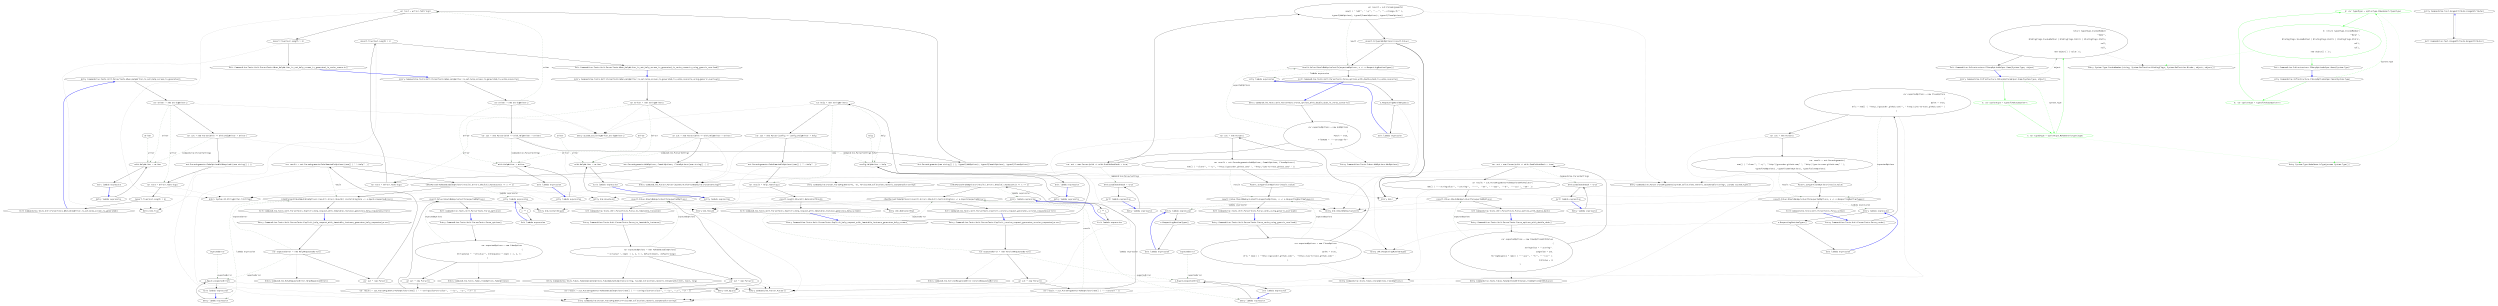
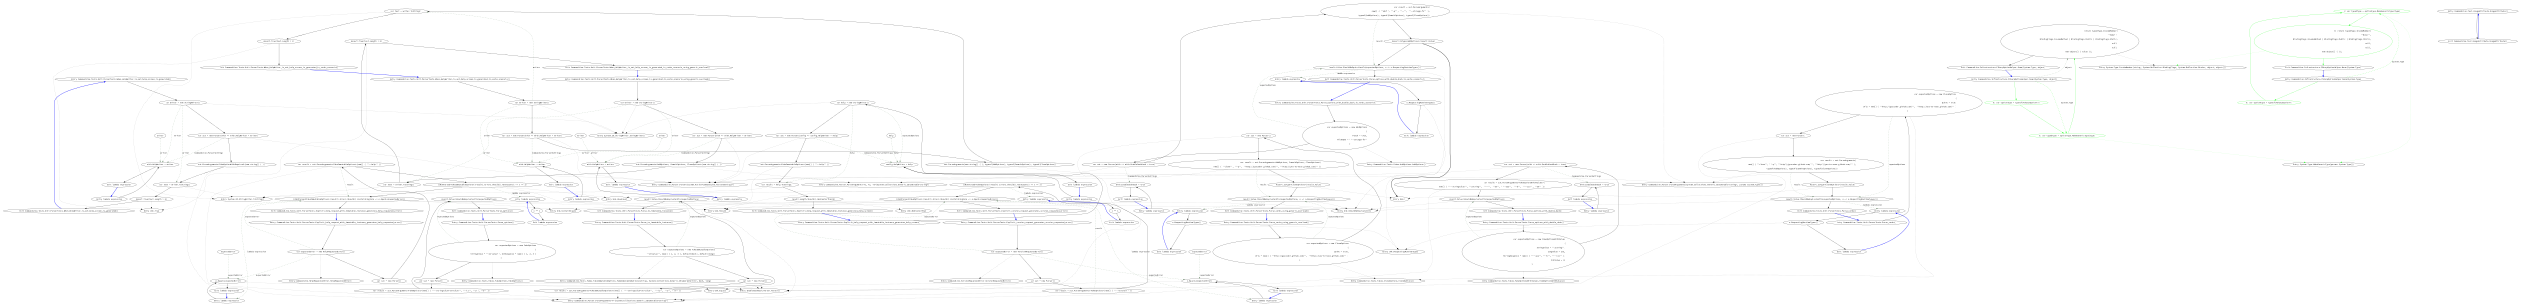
(2455, 27) -> (2479, 27)
(883, 136) -> (911, 136)
(768, 291) -> (760, 291)
